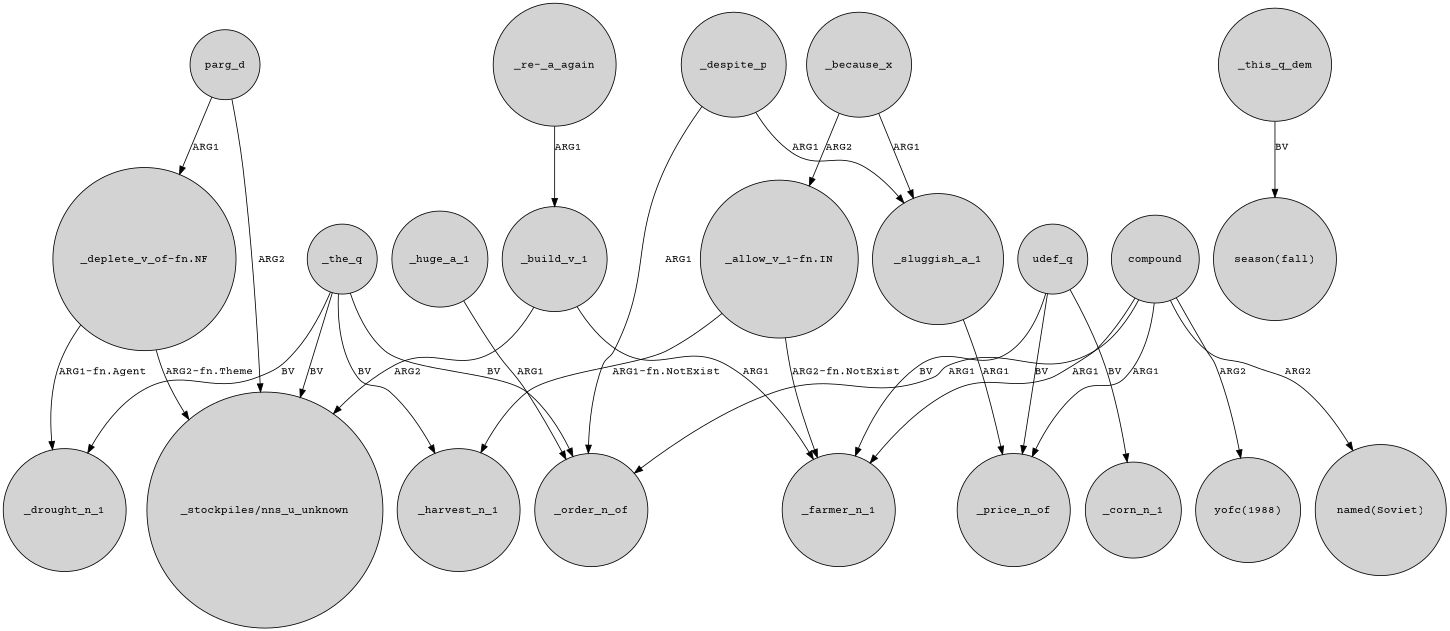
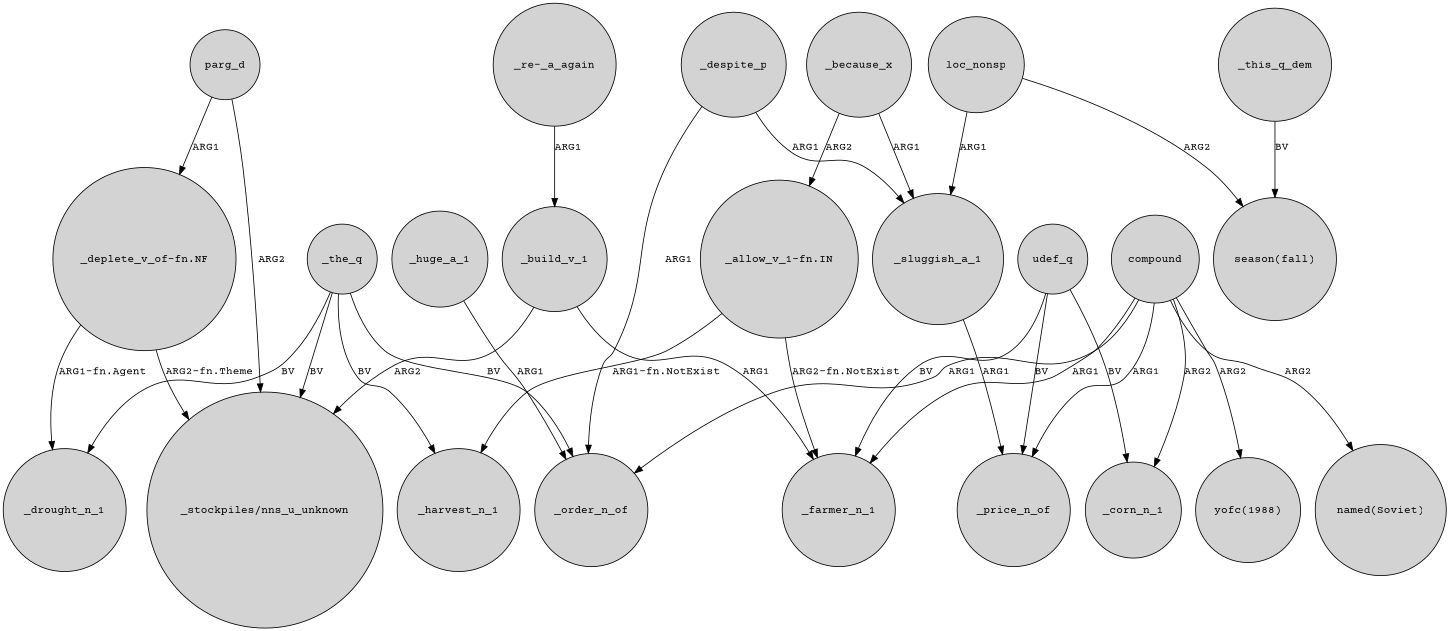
none -> (976, 65)
none -> (1183, 380)
